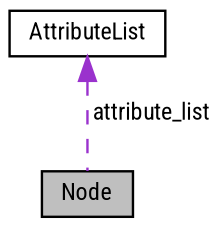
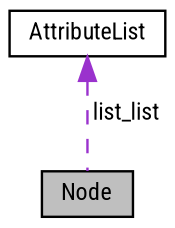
(150, 114) -> (125, 114)
